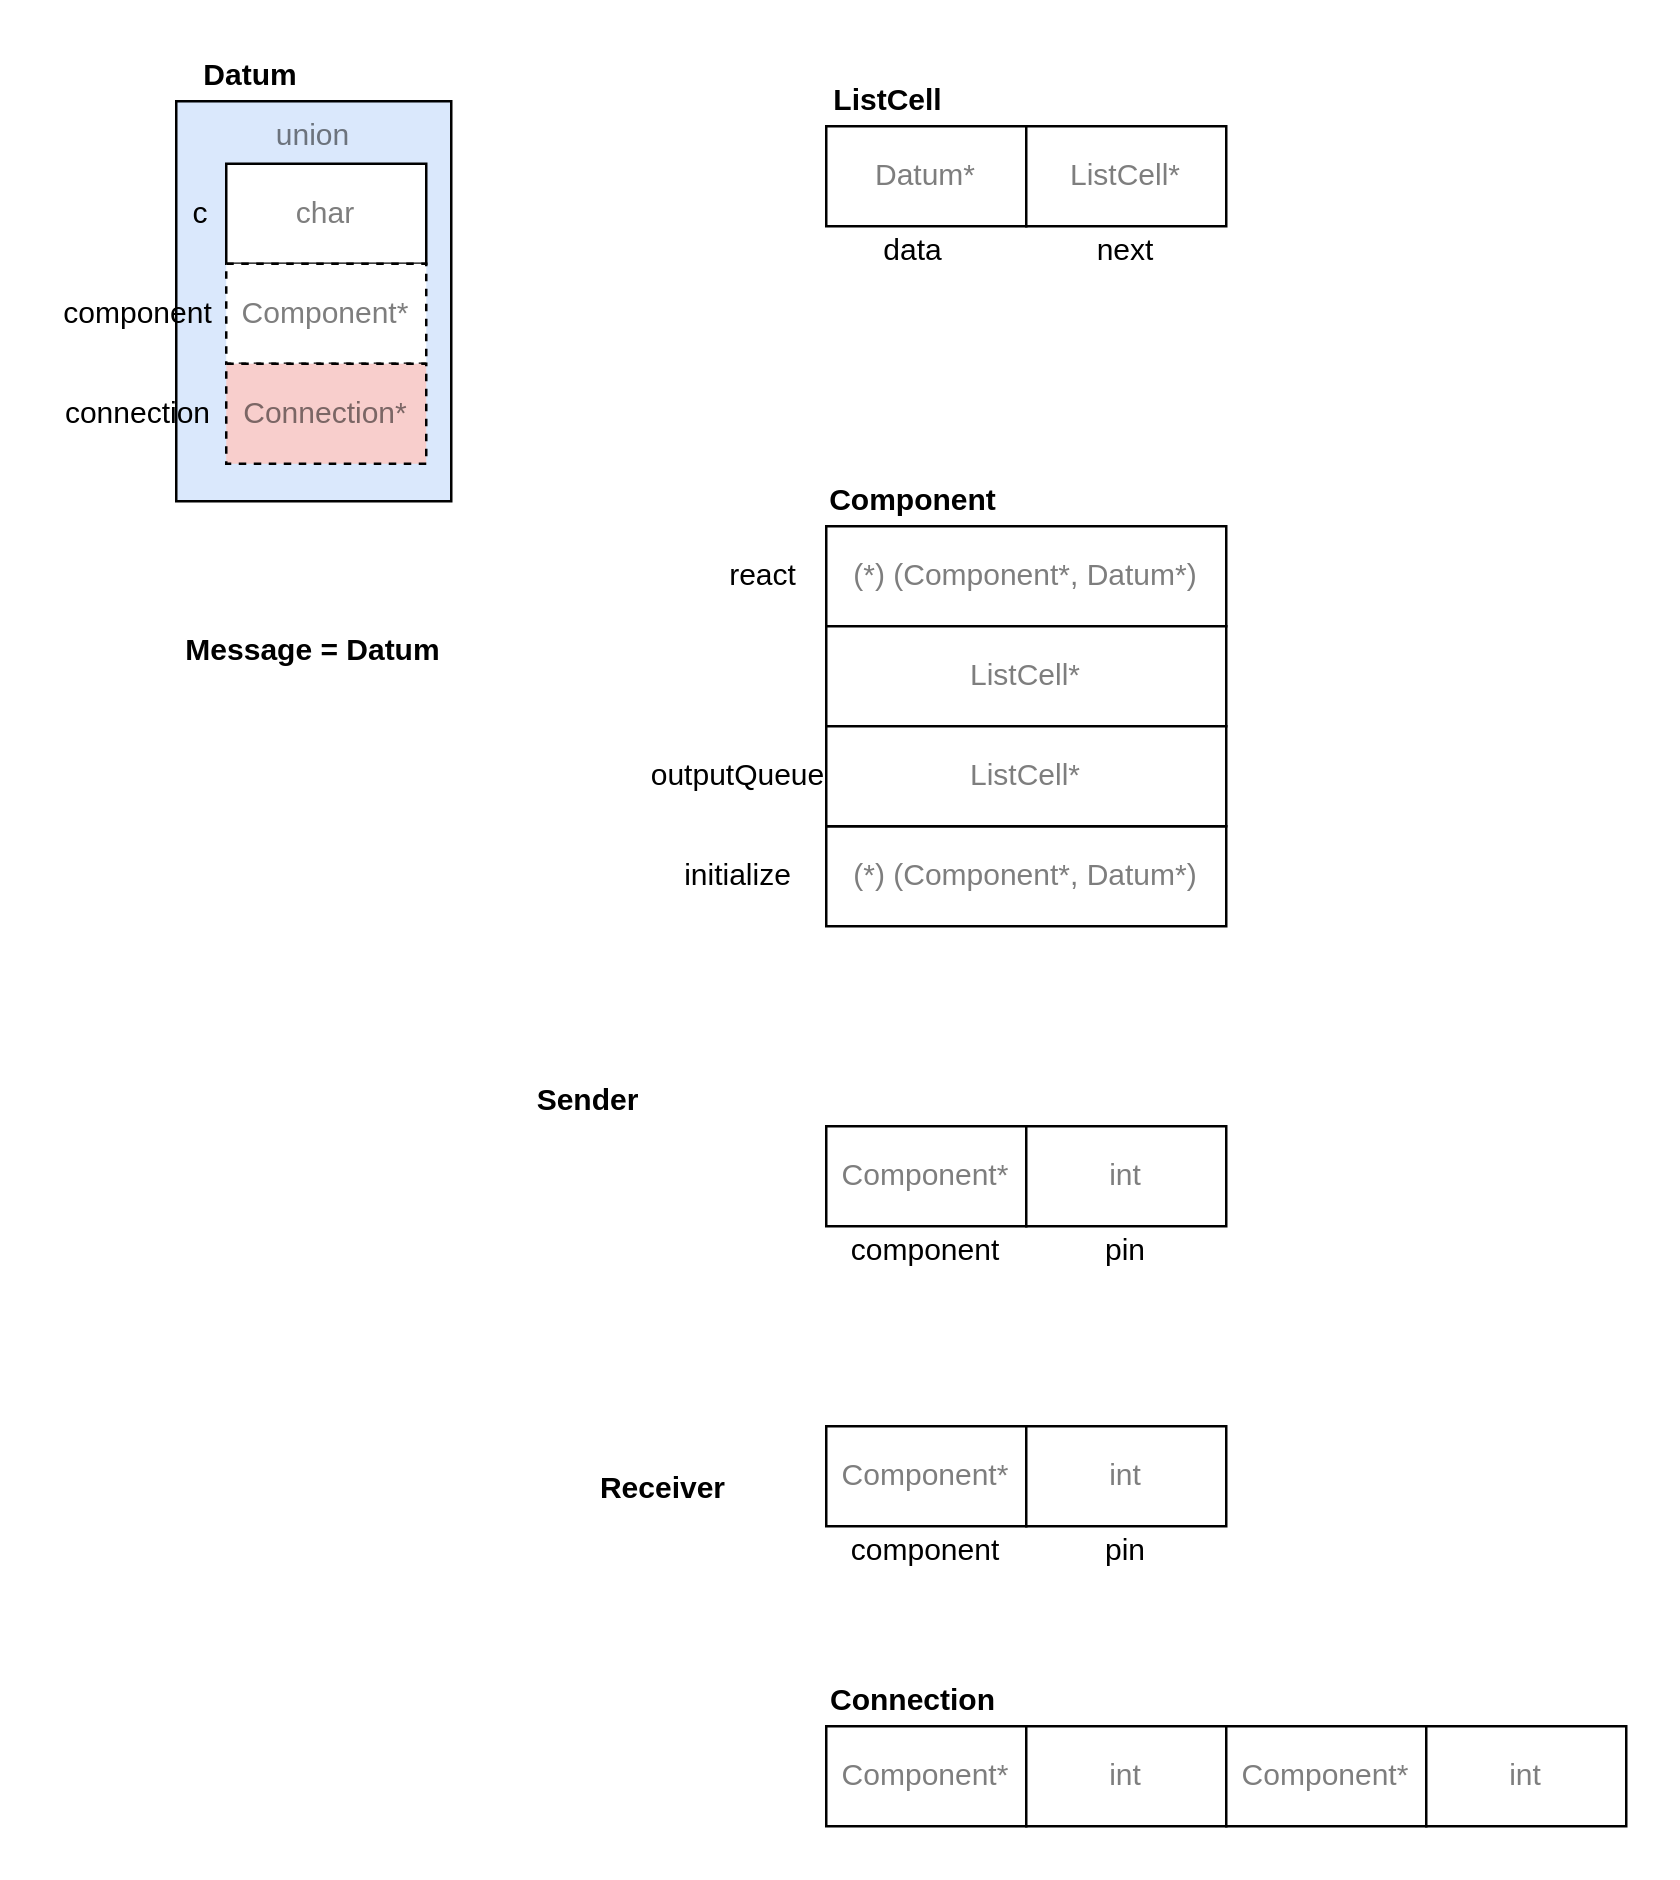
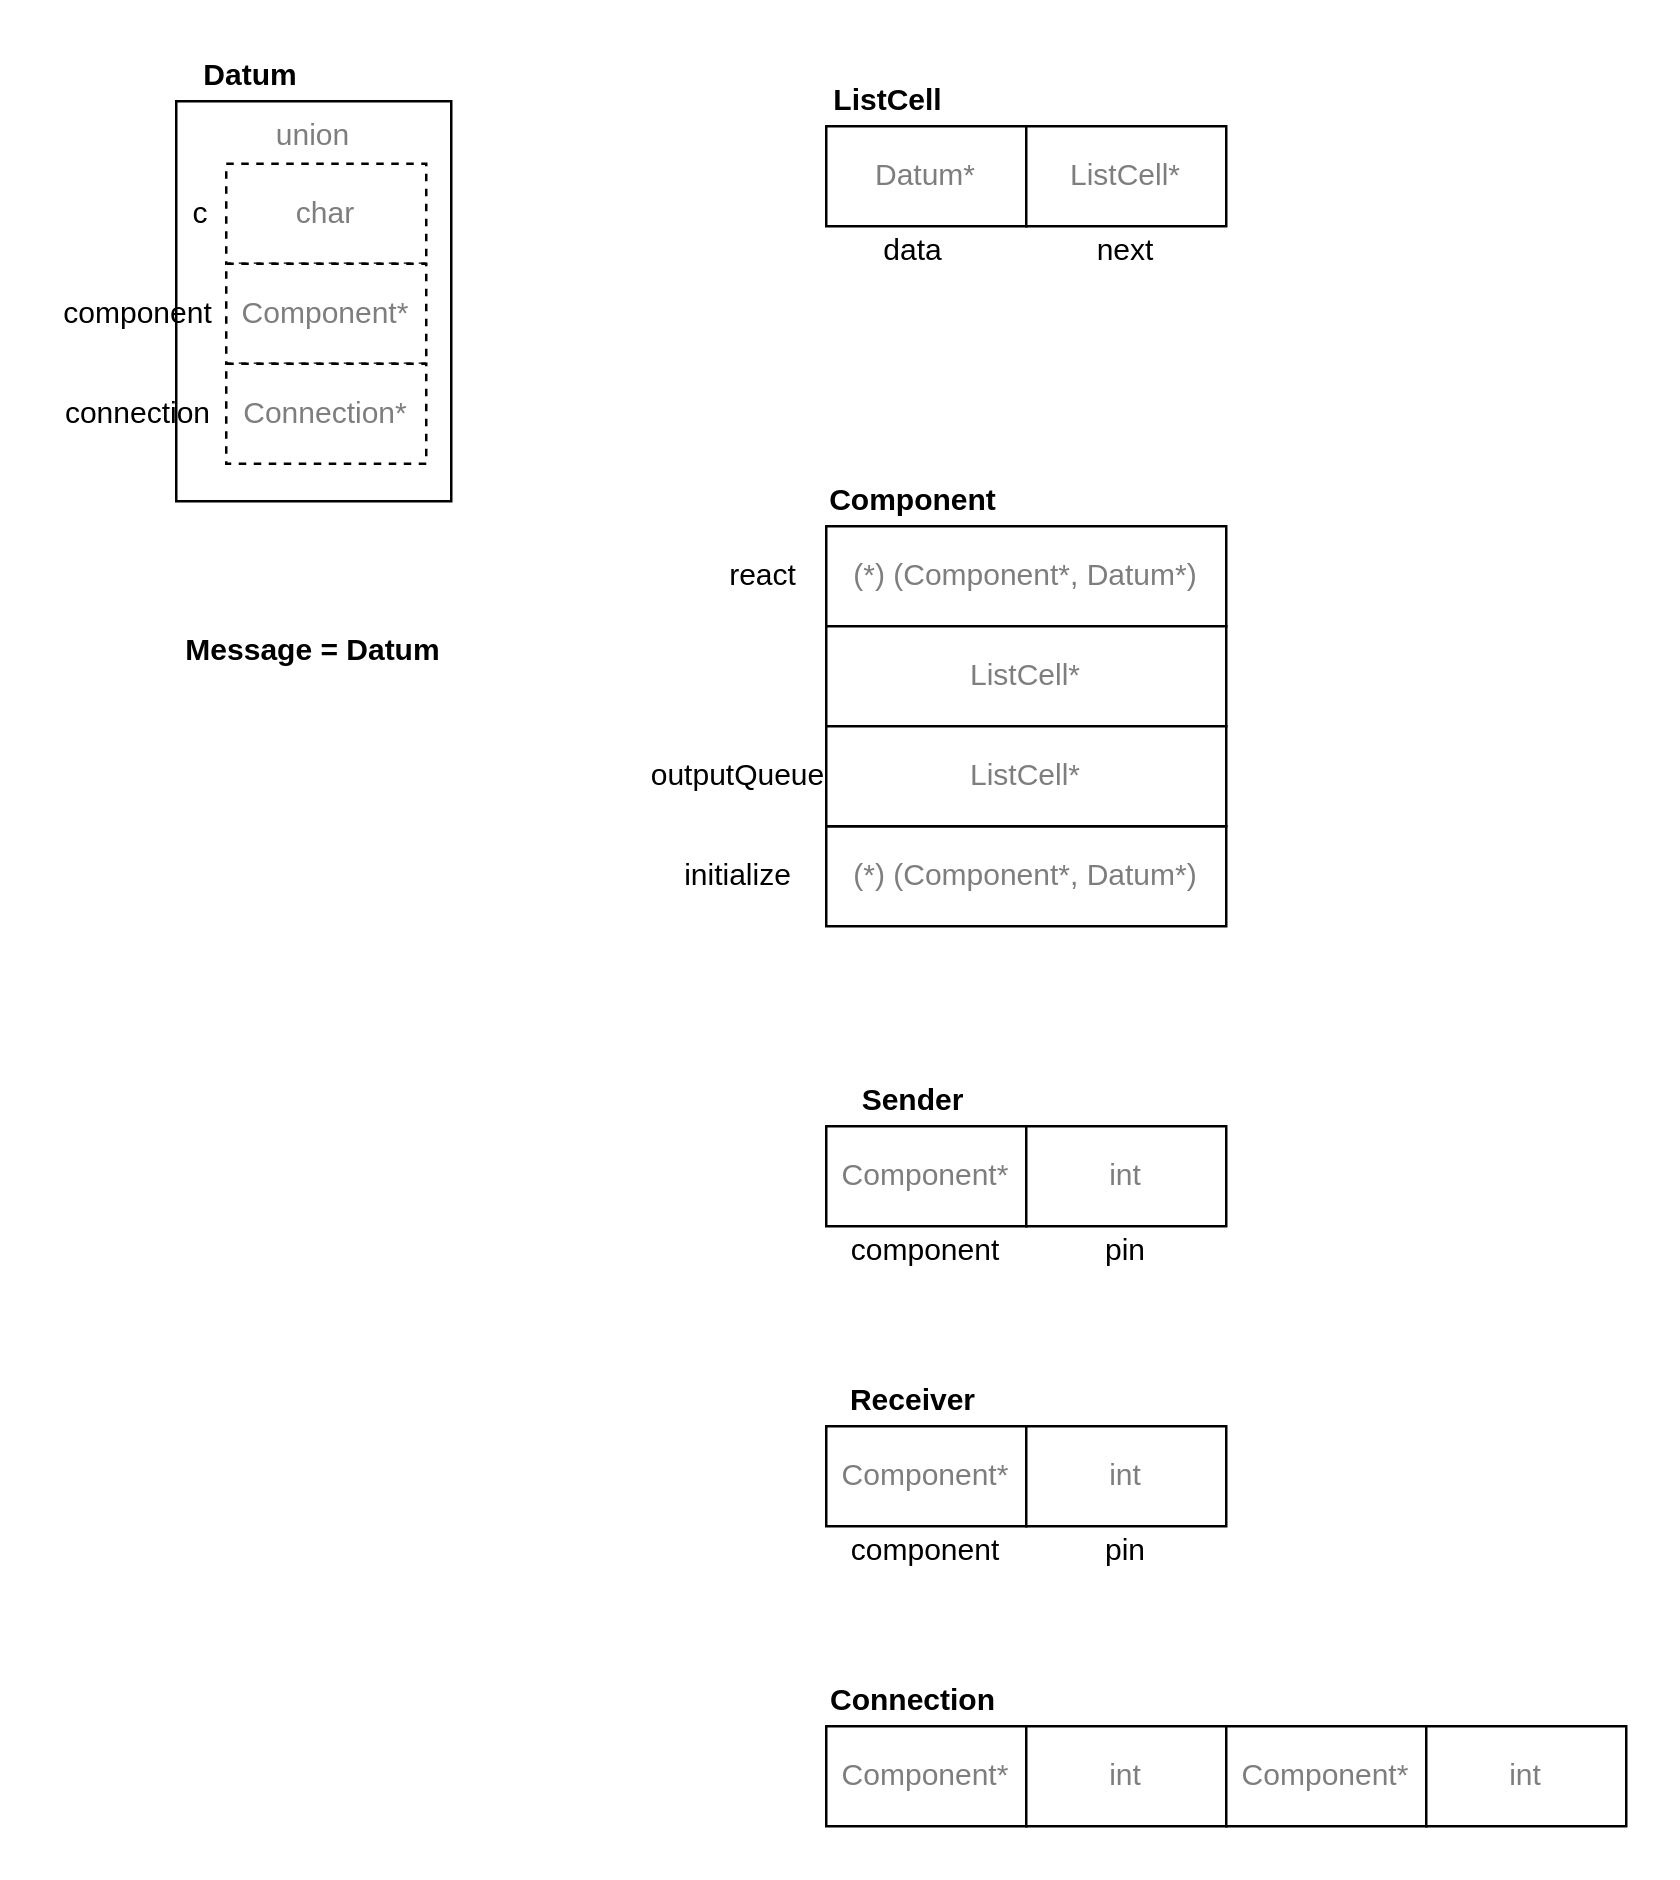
(314, 137) -> (314, 137)
(326, 214) -> (326, 214)
(326, 414) -> (326, 414)
(589, 1101) -> (914, 1101)
(664, 1489) -> (914, 1401)
